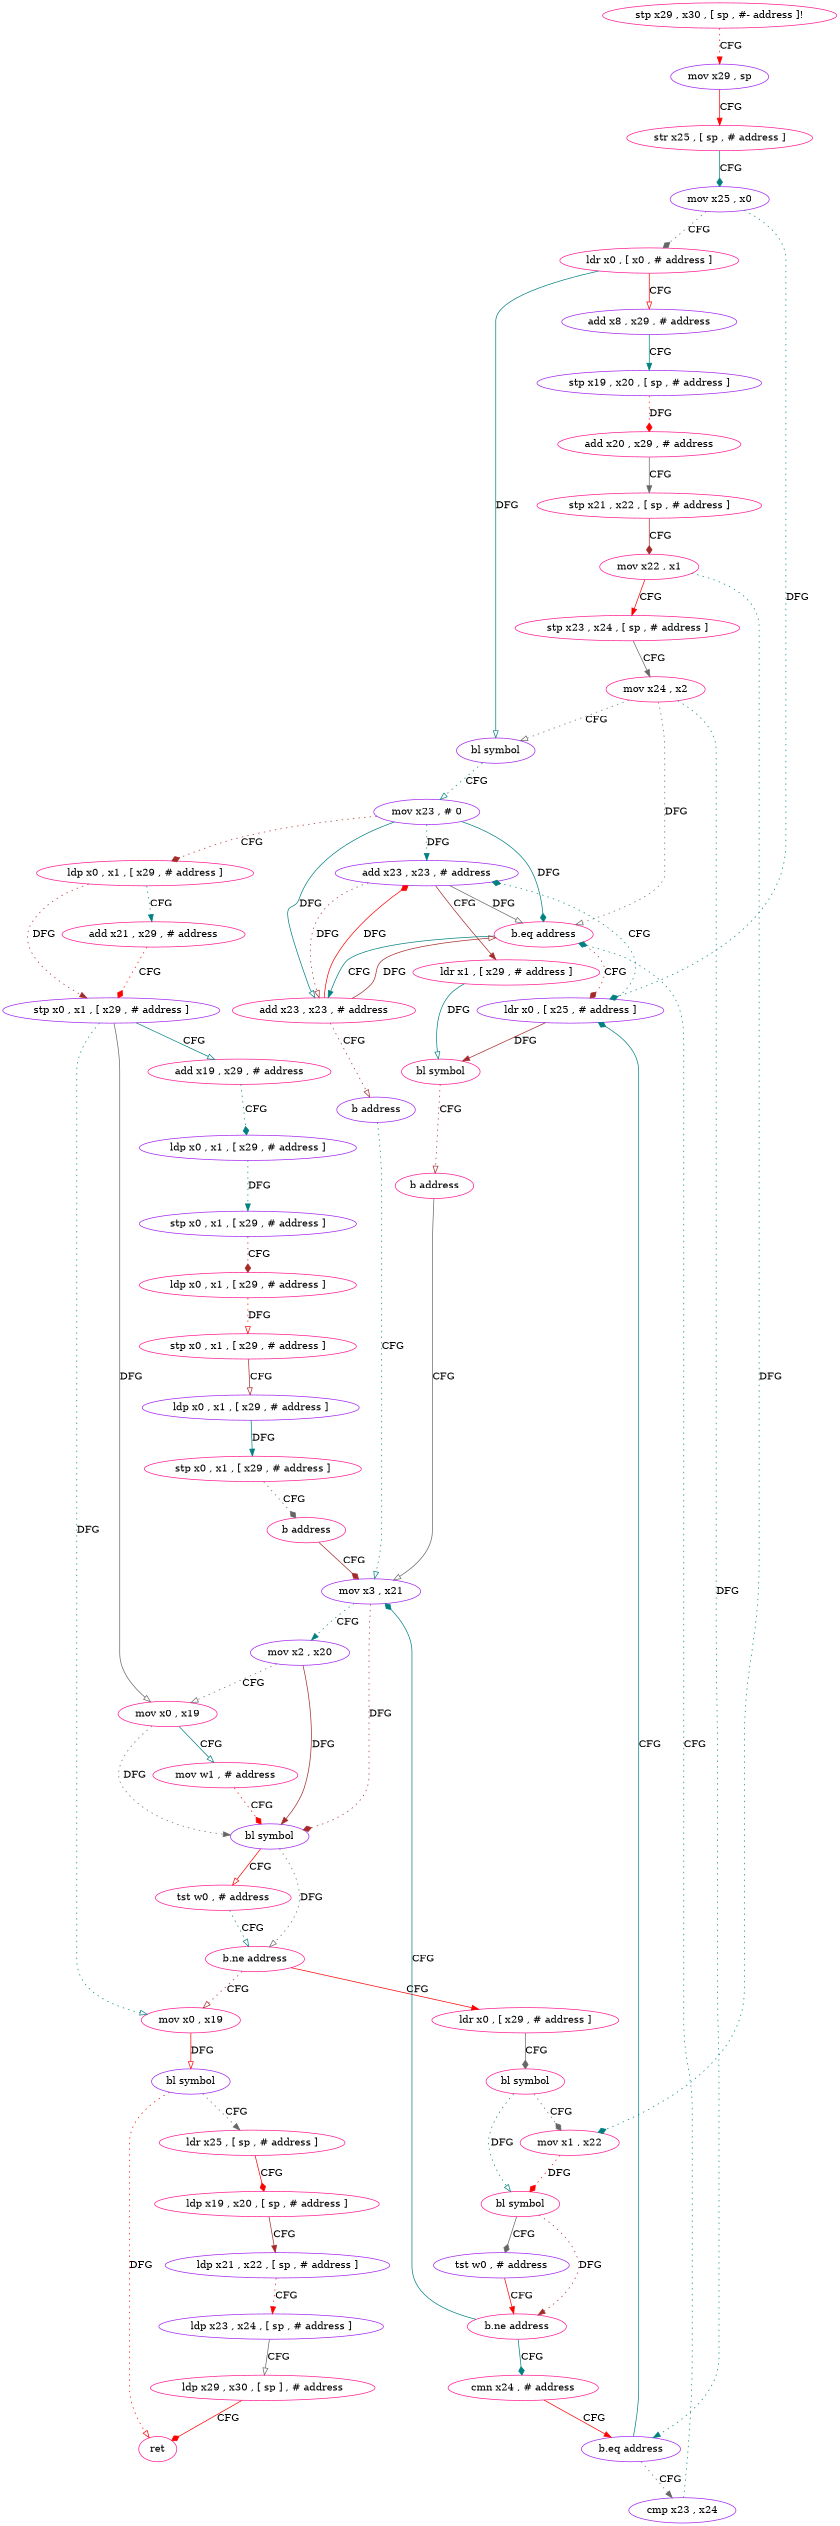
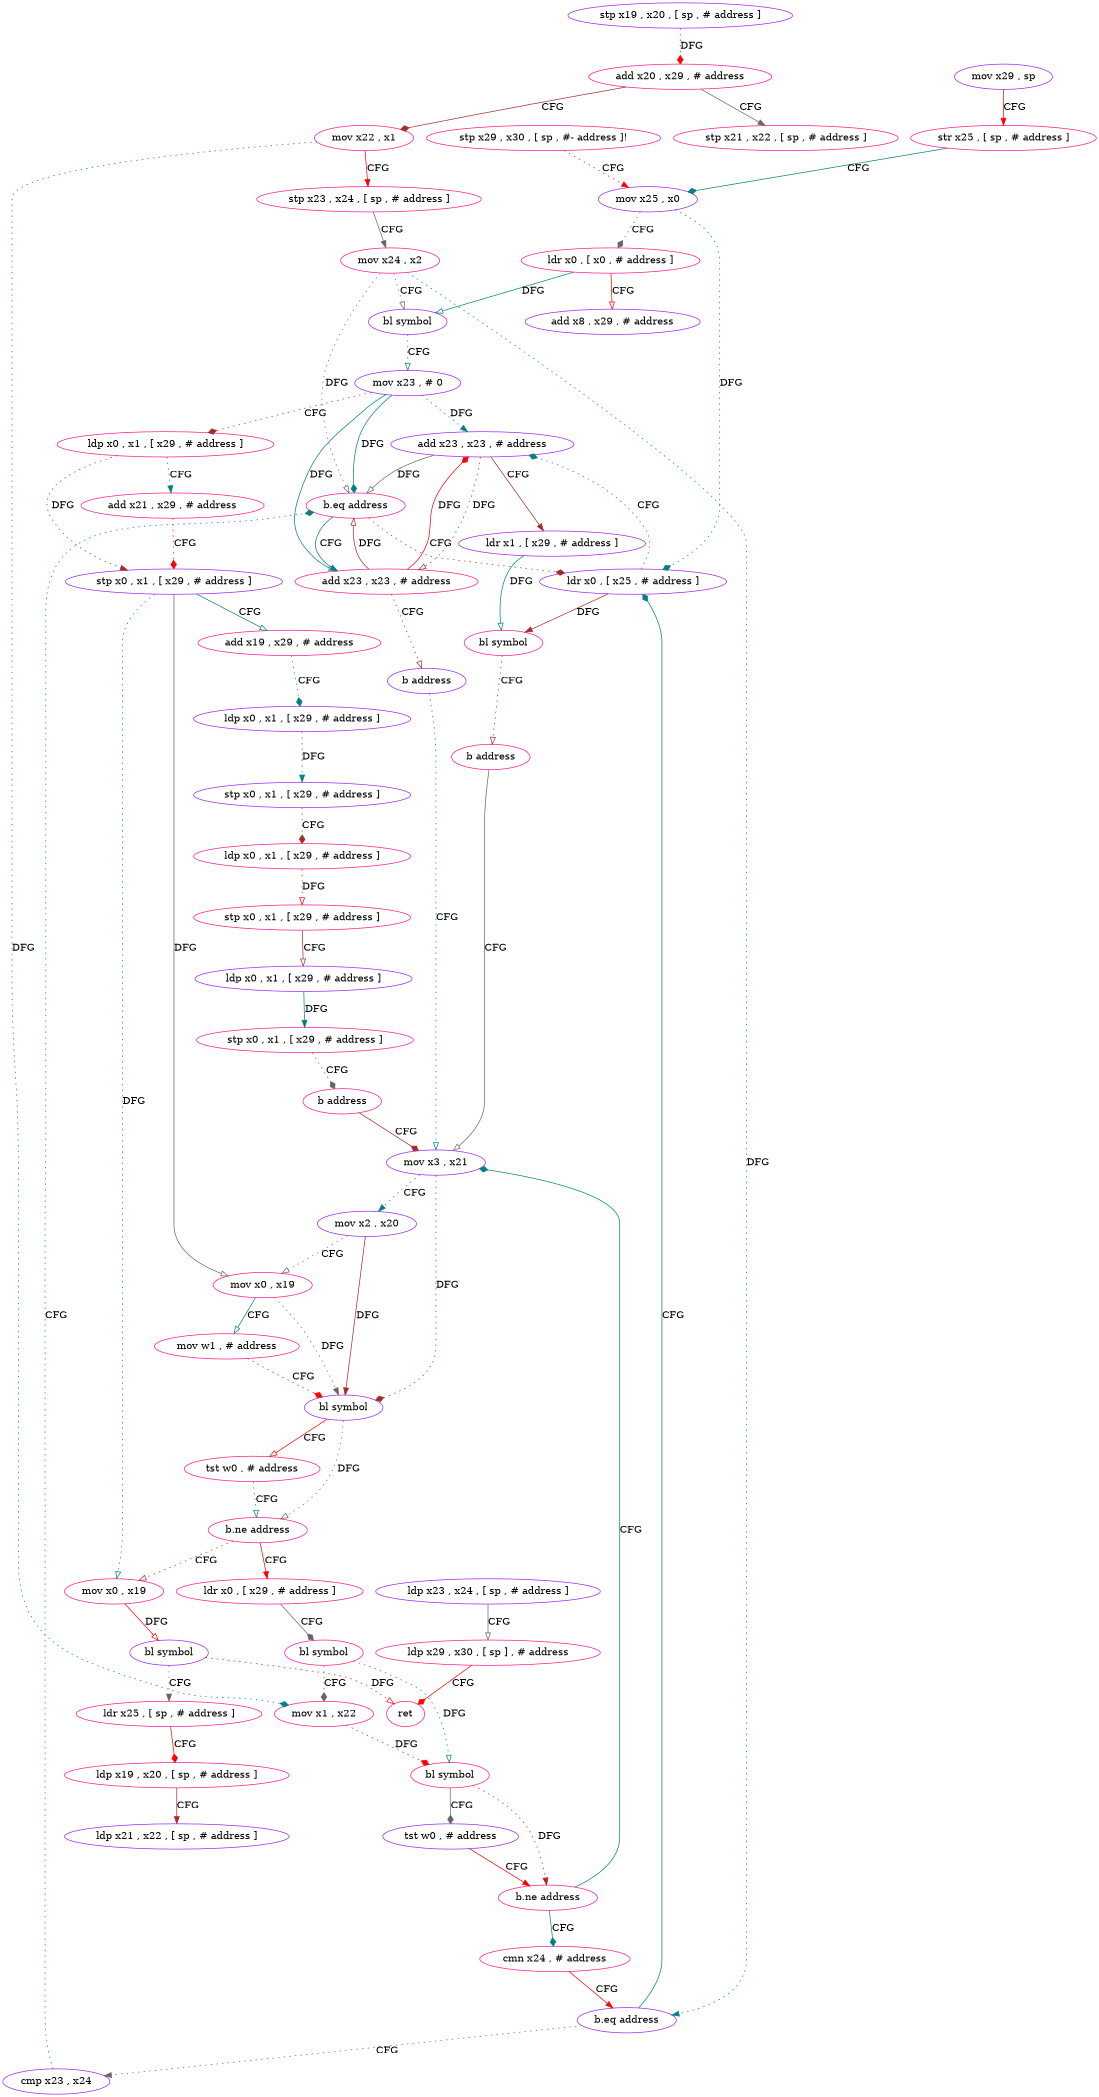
(720, 43) -> (593, 167)
(649, 349) -> none
(649, 532) -> (518, 107)
(506, 972) -> (552, 544)
(275, 2292) -> none
